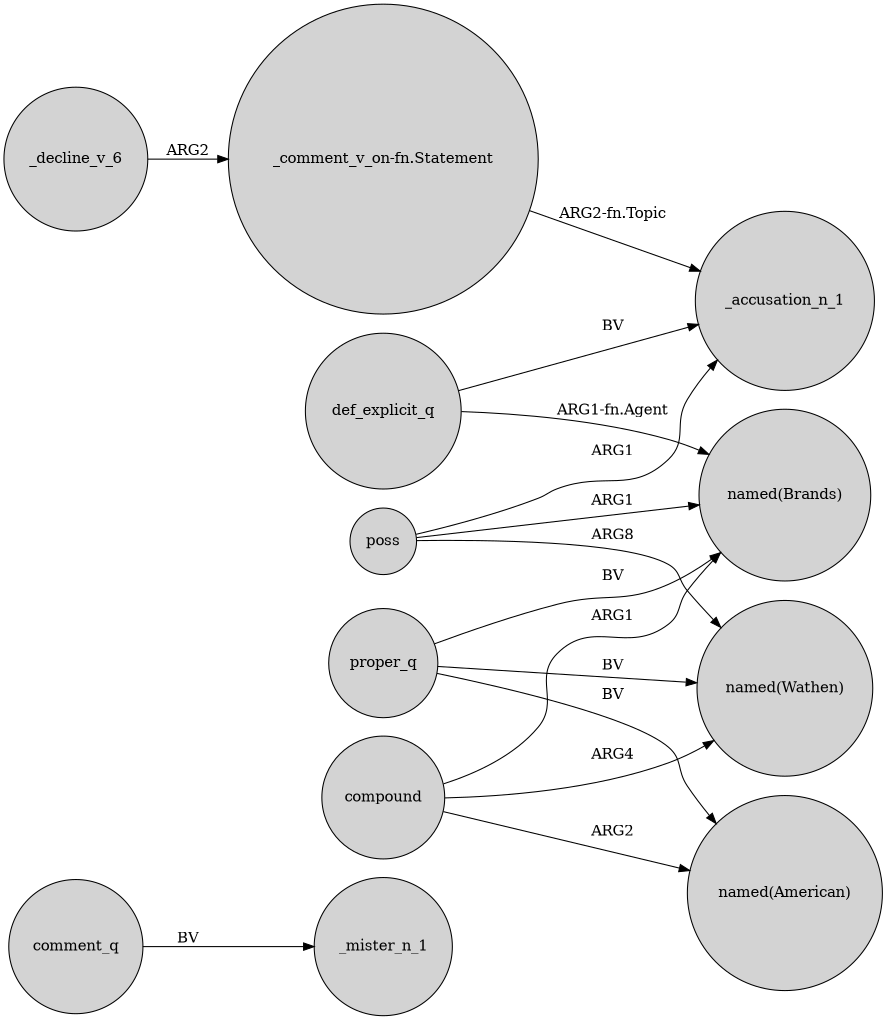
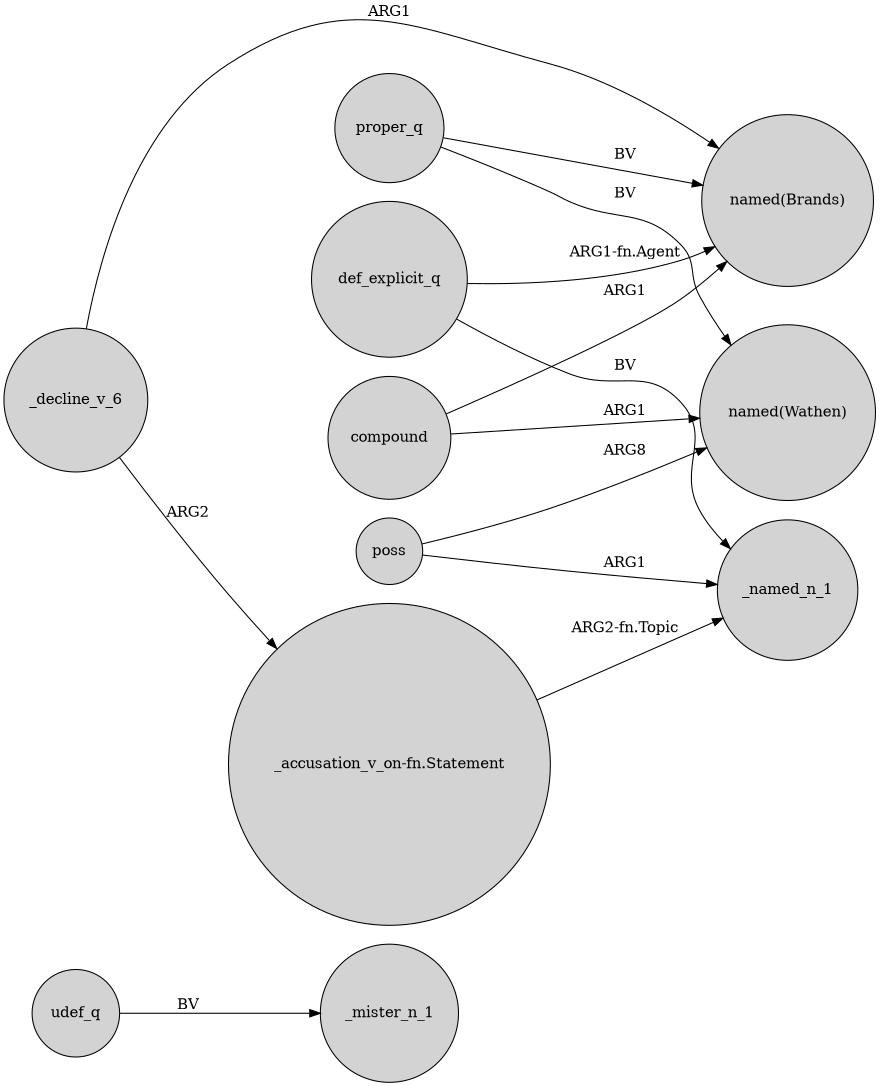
(383, 159) -> (389, 764)
(785, 301) -> (788, 590)
(553, 522) -> (323, 24)
(613, 755) -> (625, 411)
(785, 893) -> none
(76, 947) -> (76, 1013)
